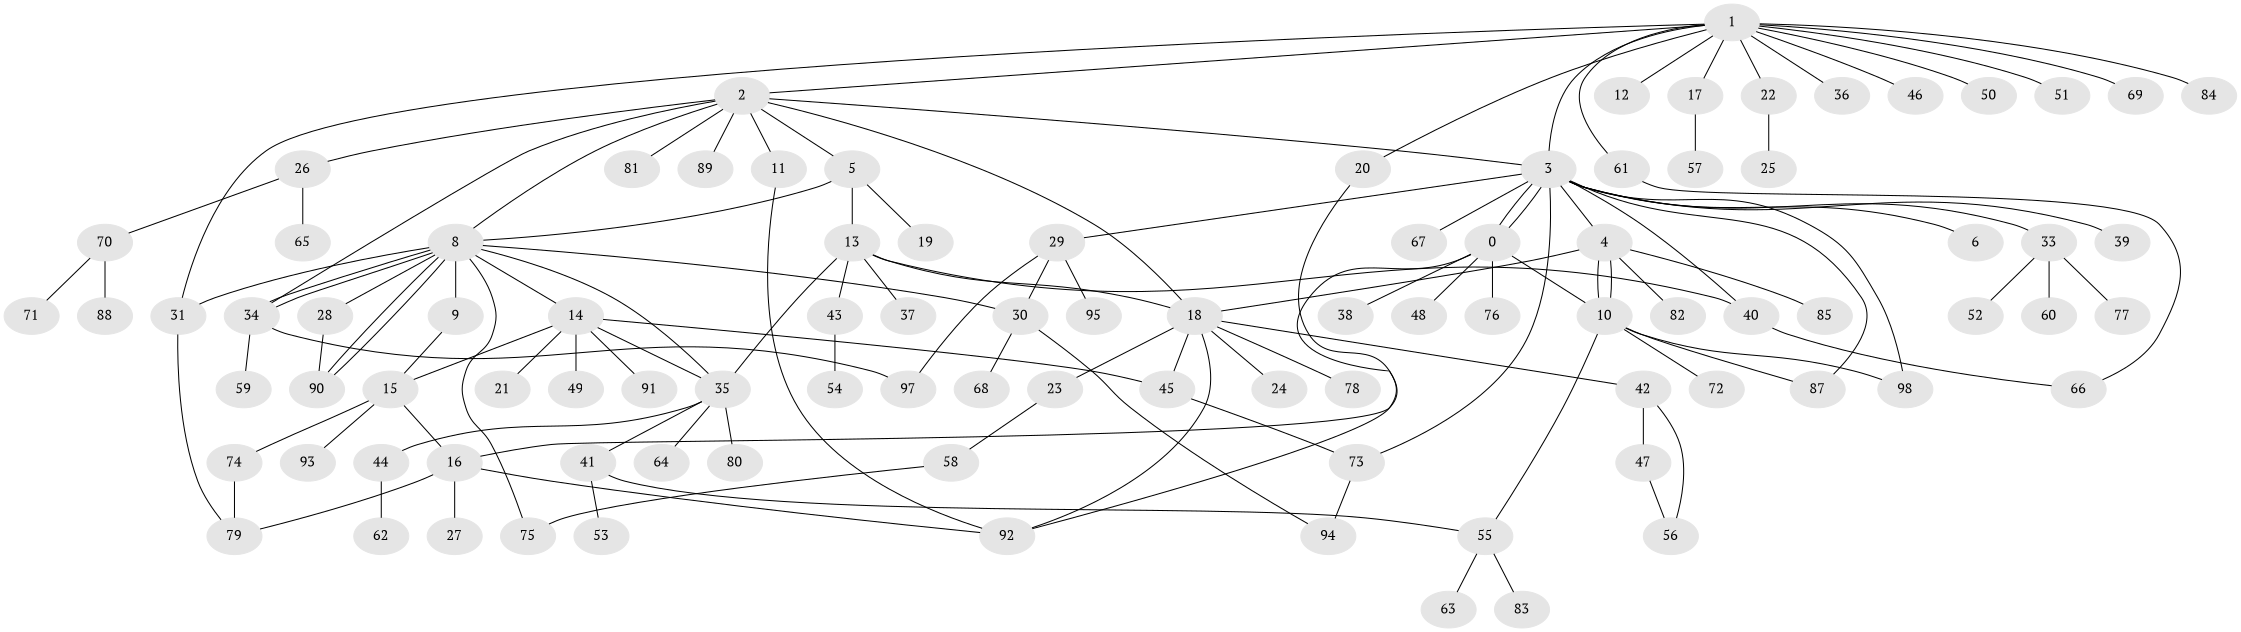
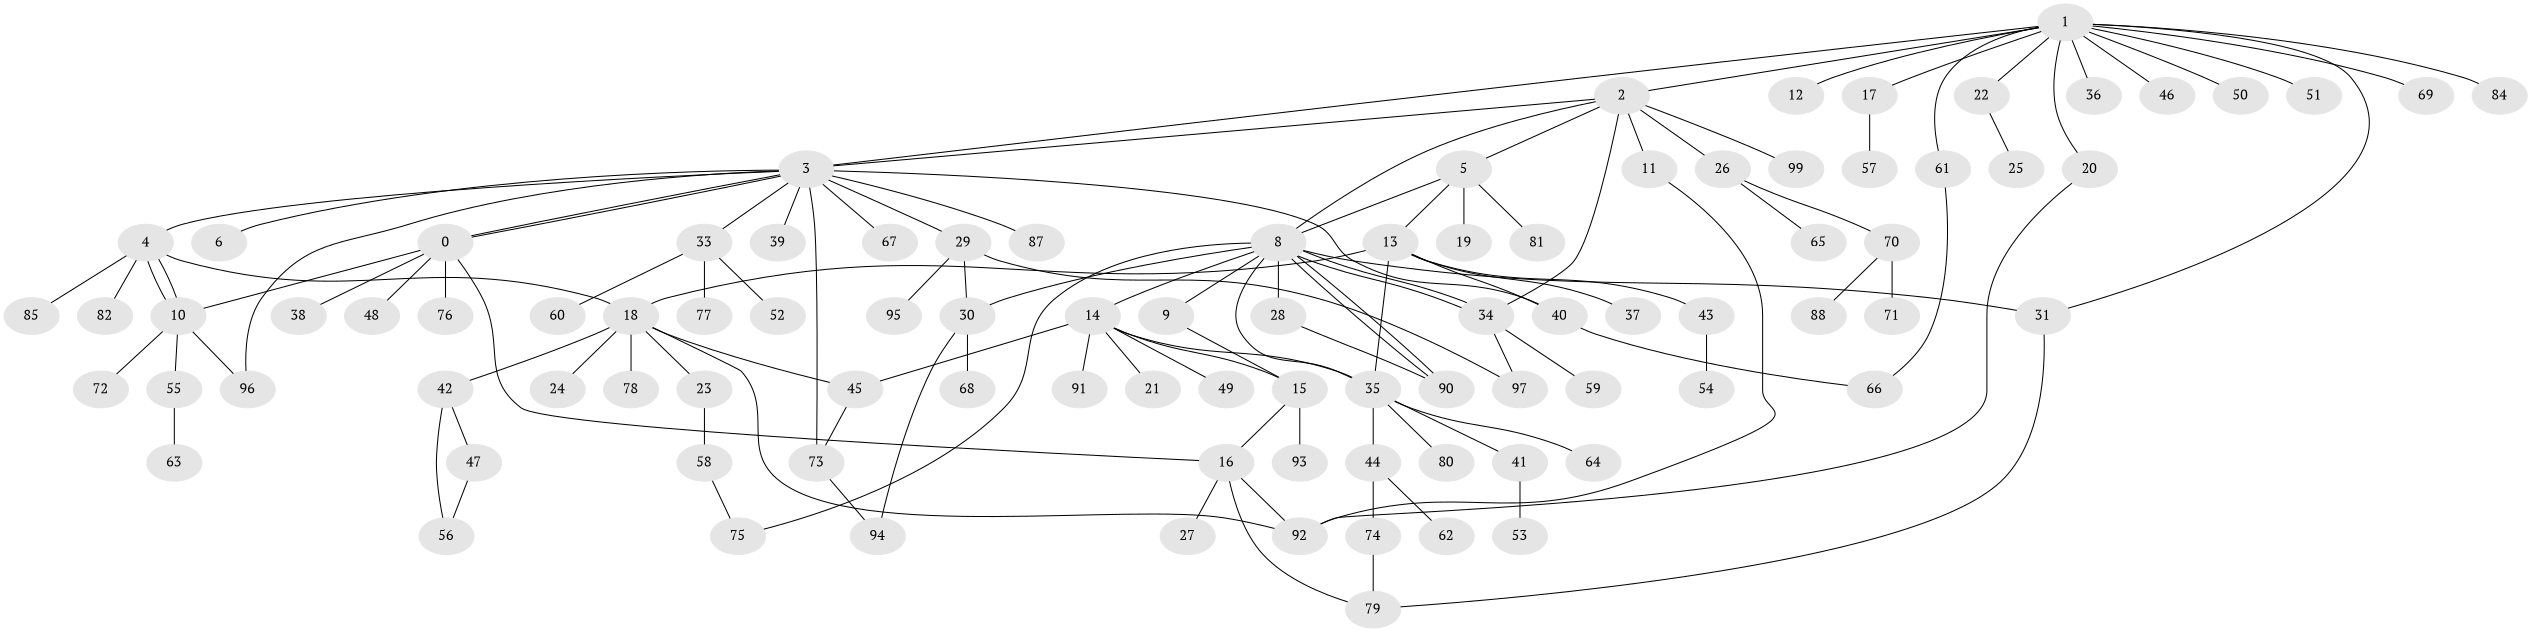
(687, 133) -> (1501, 206)
(705, 169) -> (1796, 169)
(989, 173) -> none
(1709, 356) -> none
(1905, 389) -> (248, 389)
(312, 426) -> (1373, 500)
(1033, 509) -> none
(1522, 610) -> none
